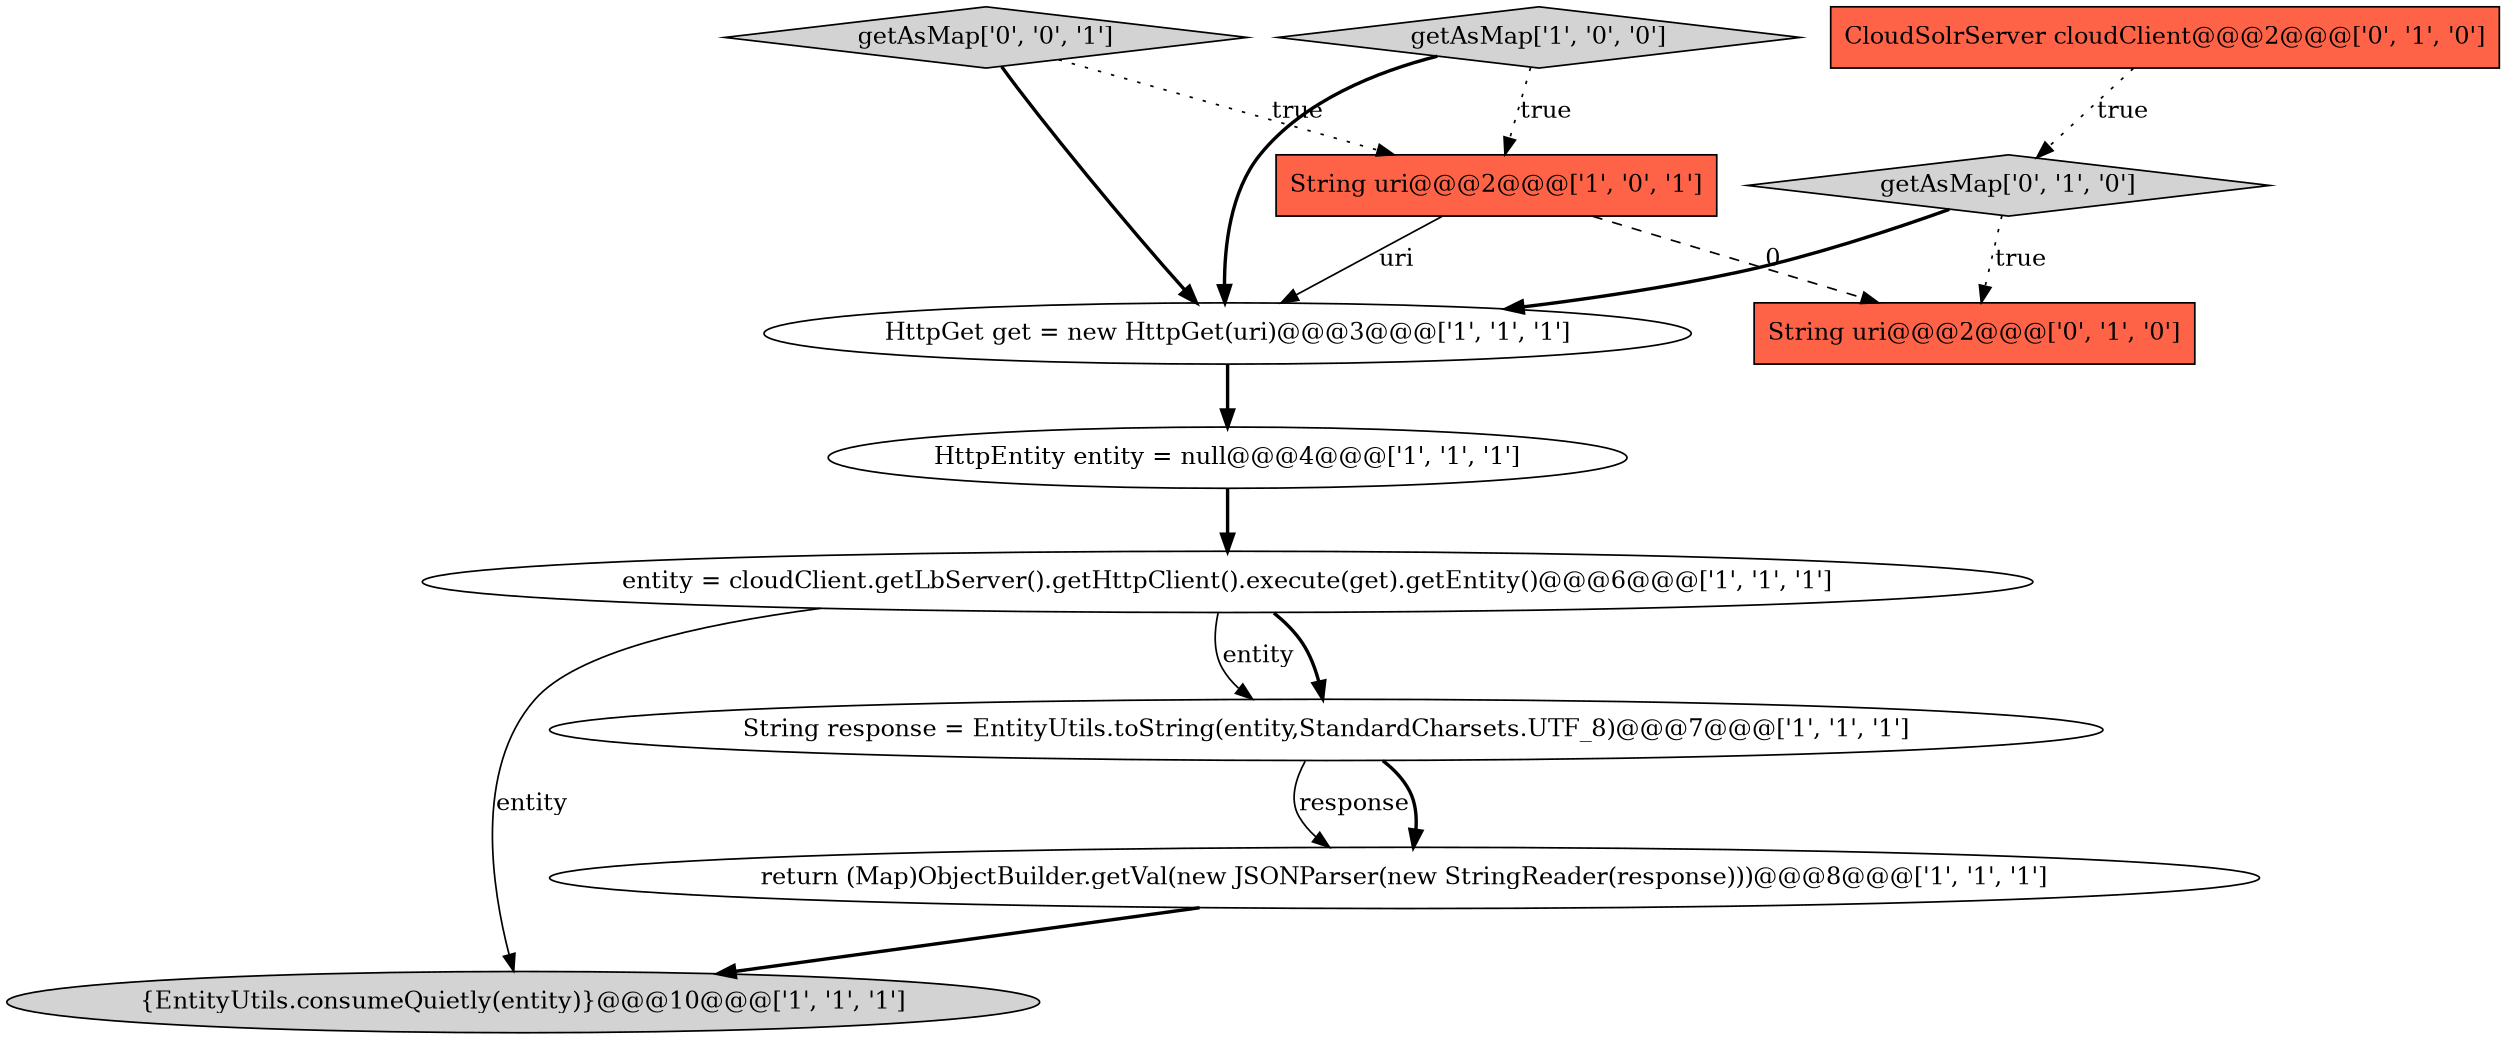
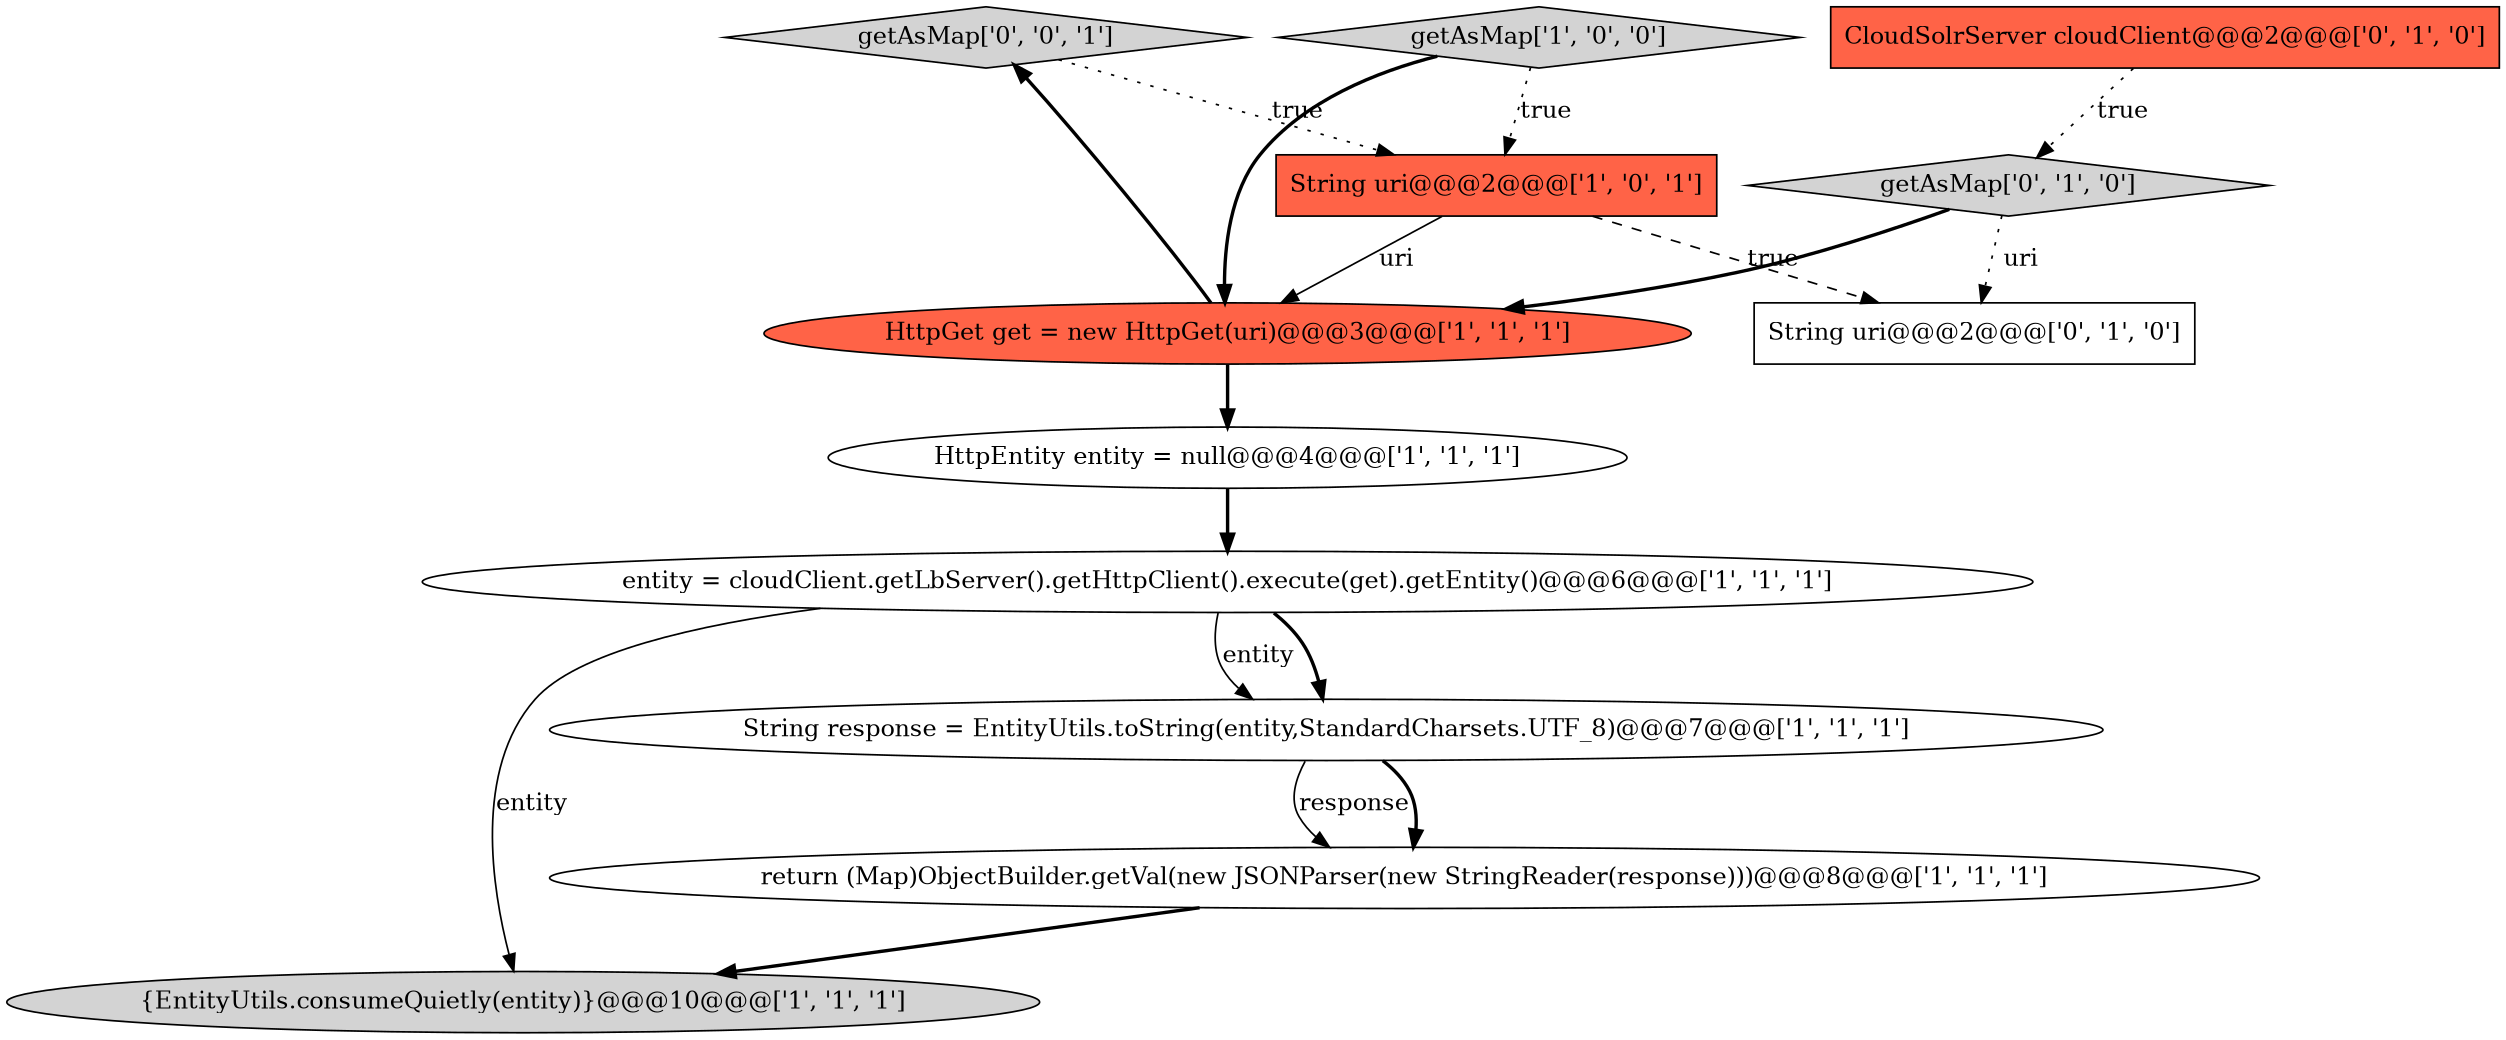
(1091, 180) -> (1121, 188)
(1774, 259) -> (1774, 259)
(2021, 259) -> (2021, 259)
(1228, 333) -> (1228, 333)
(1974, 333) -> (1974, 333)
